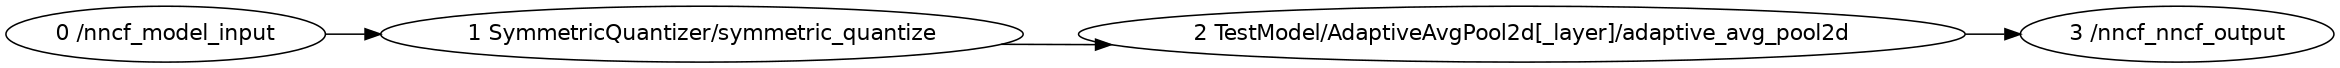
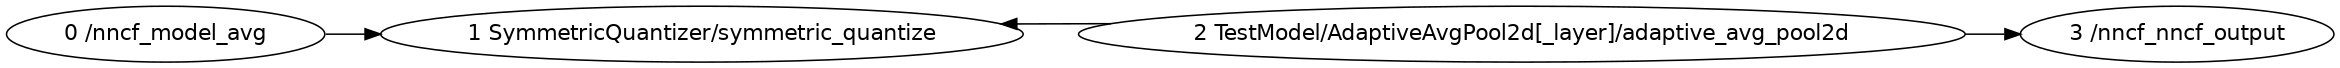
(166, 34) -> (166, 34)
(1048, 45) -> (1064, 24)
